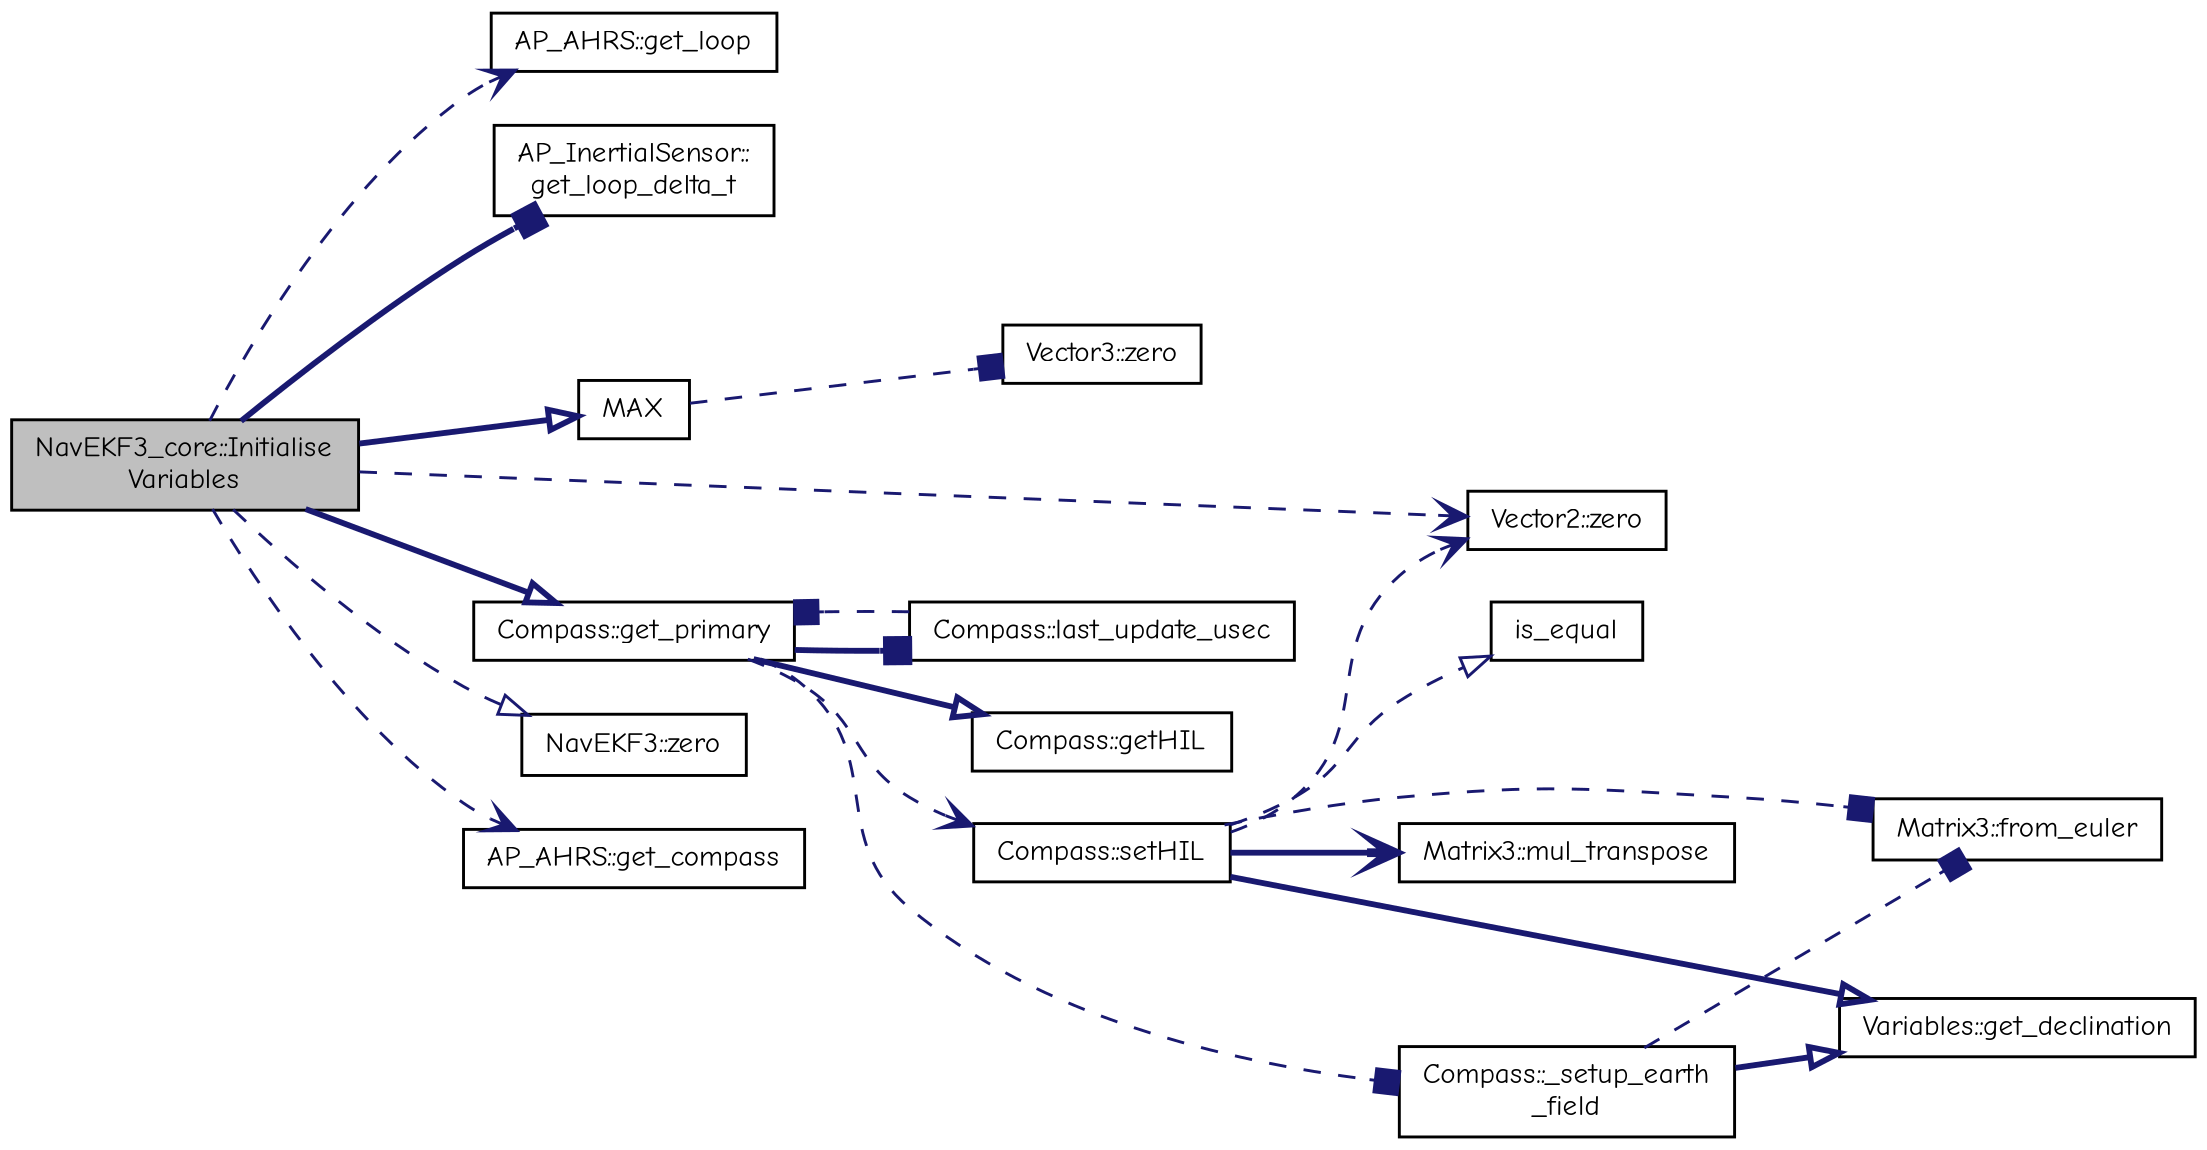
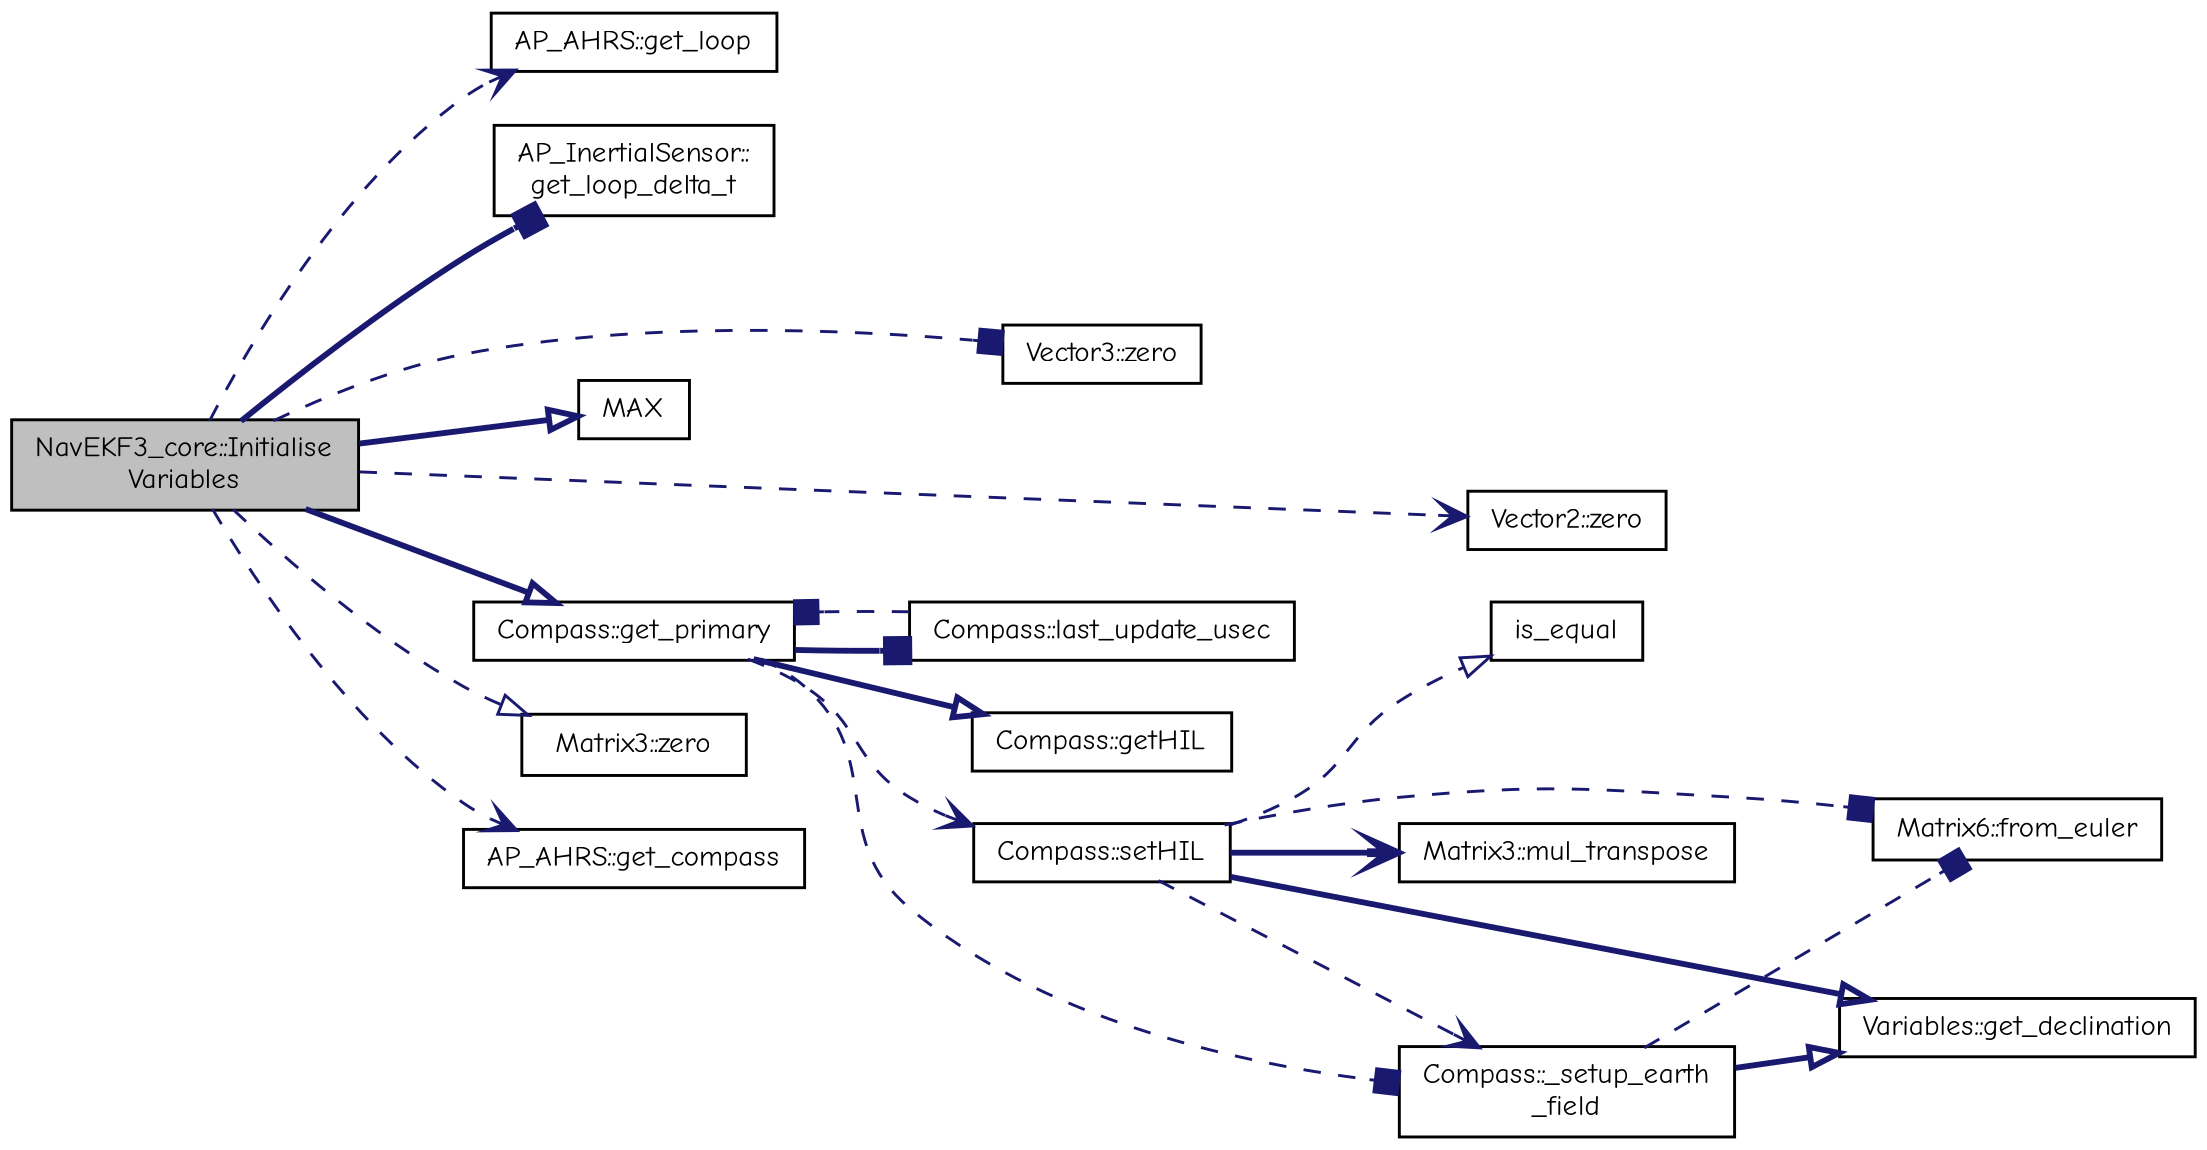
(832, 386) -> (617, 335)
(1345, 699) -> (1306, 957)
(634, 745) -> (634, 745)
(2017, 829) -> (2017, 829)
